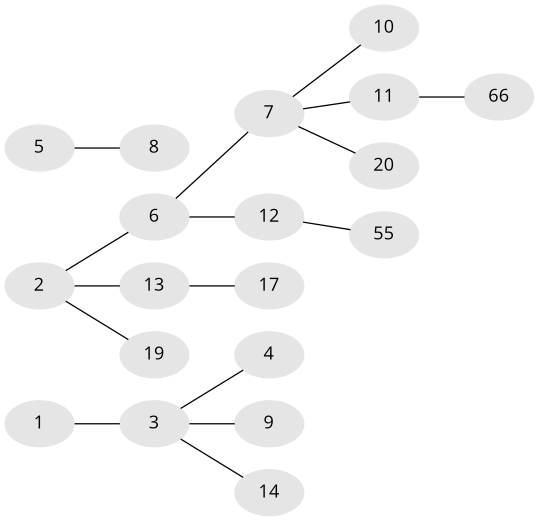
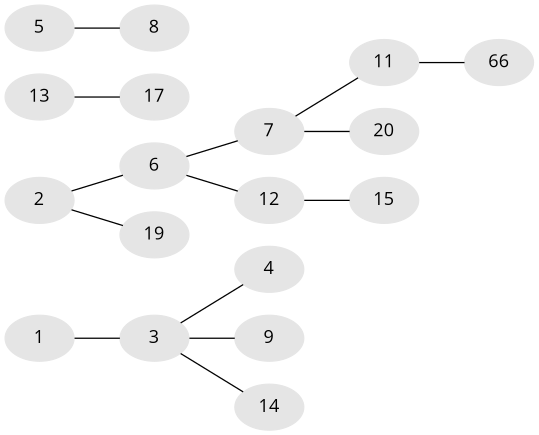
(384, 28) -> none
(384, 235) -> (384, 200)
(97, 286) -> none
